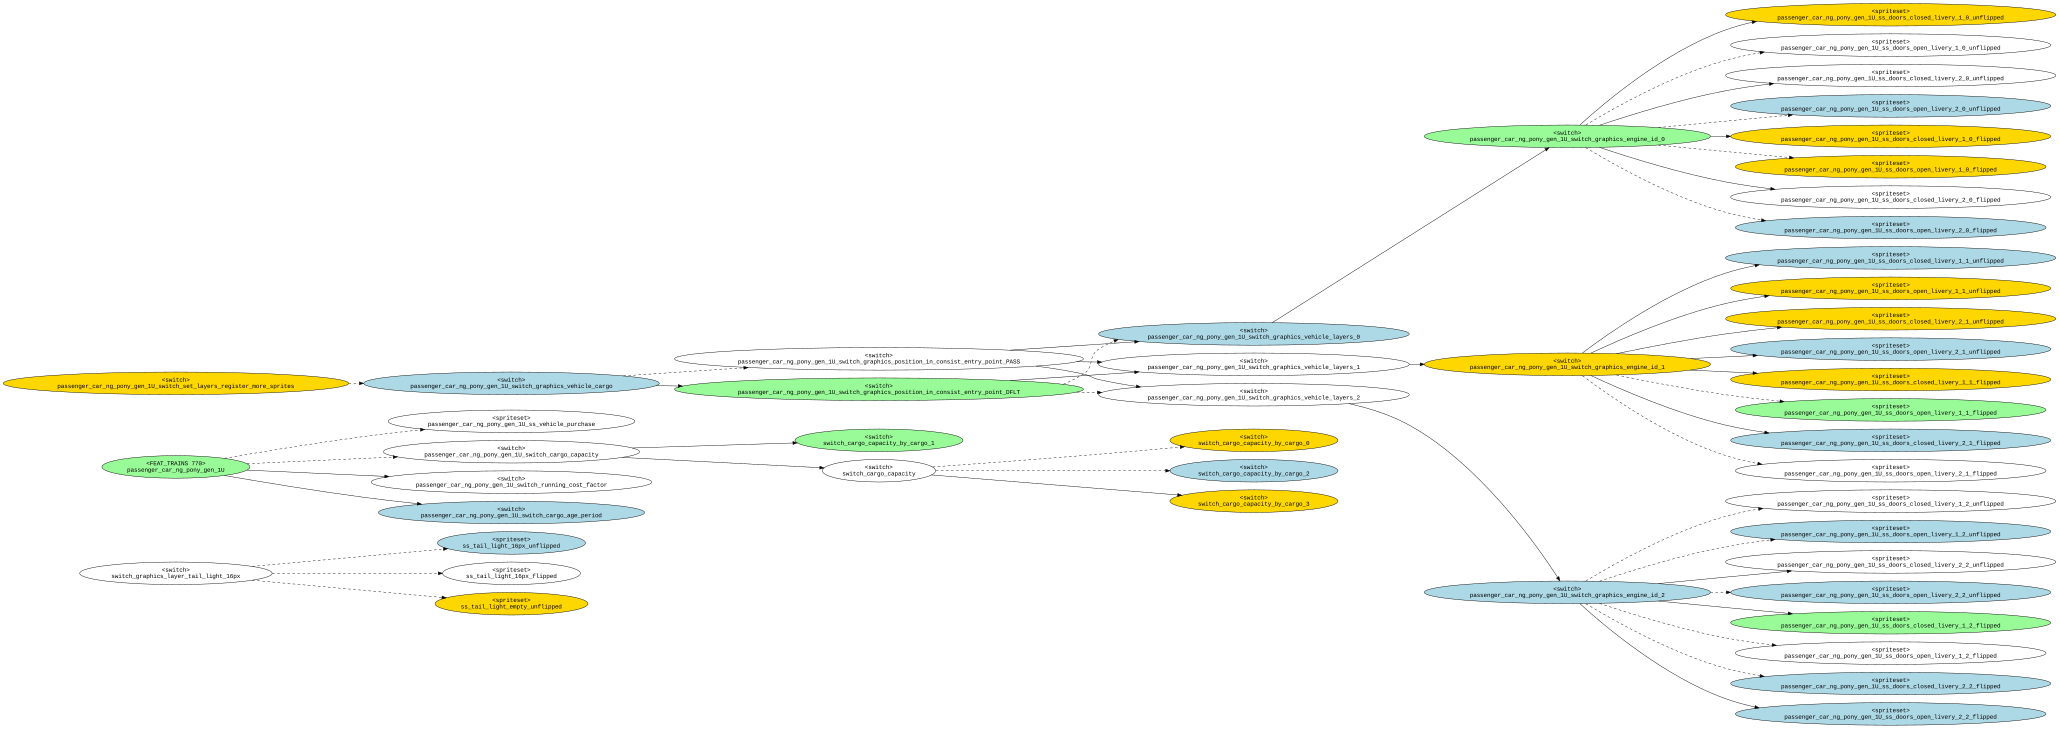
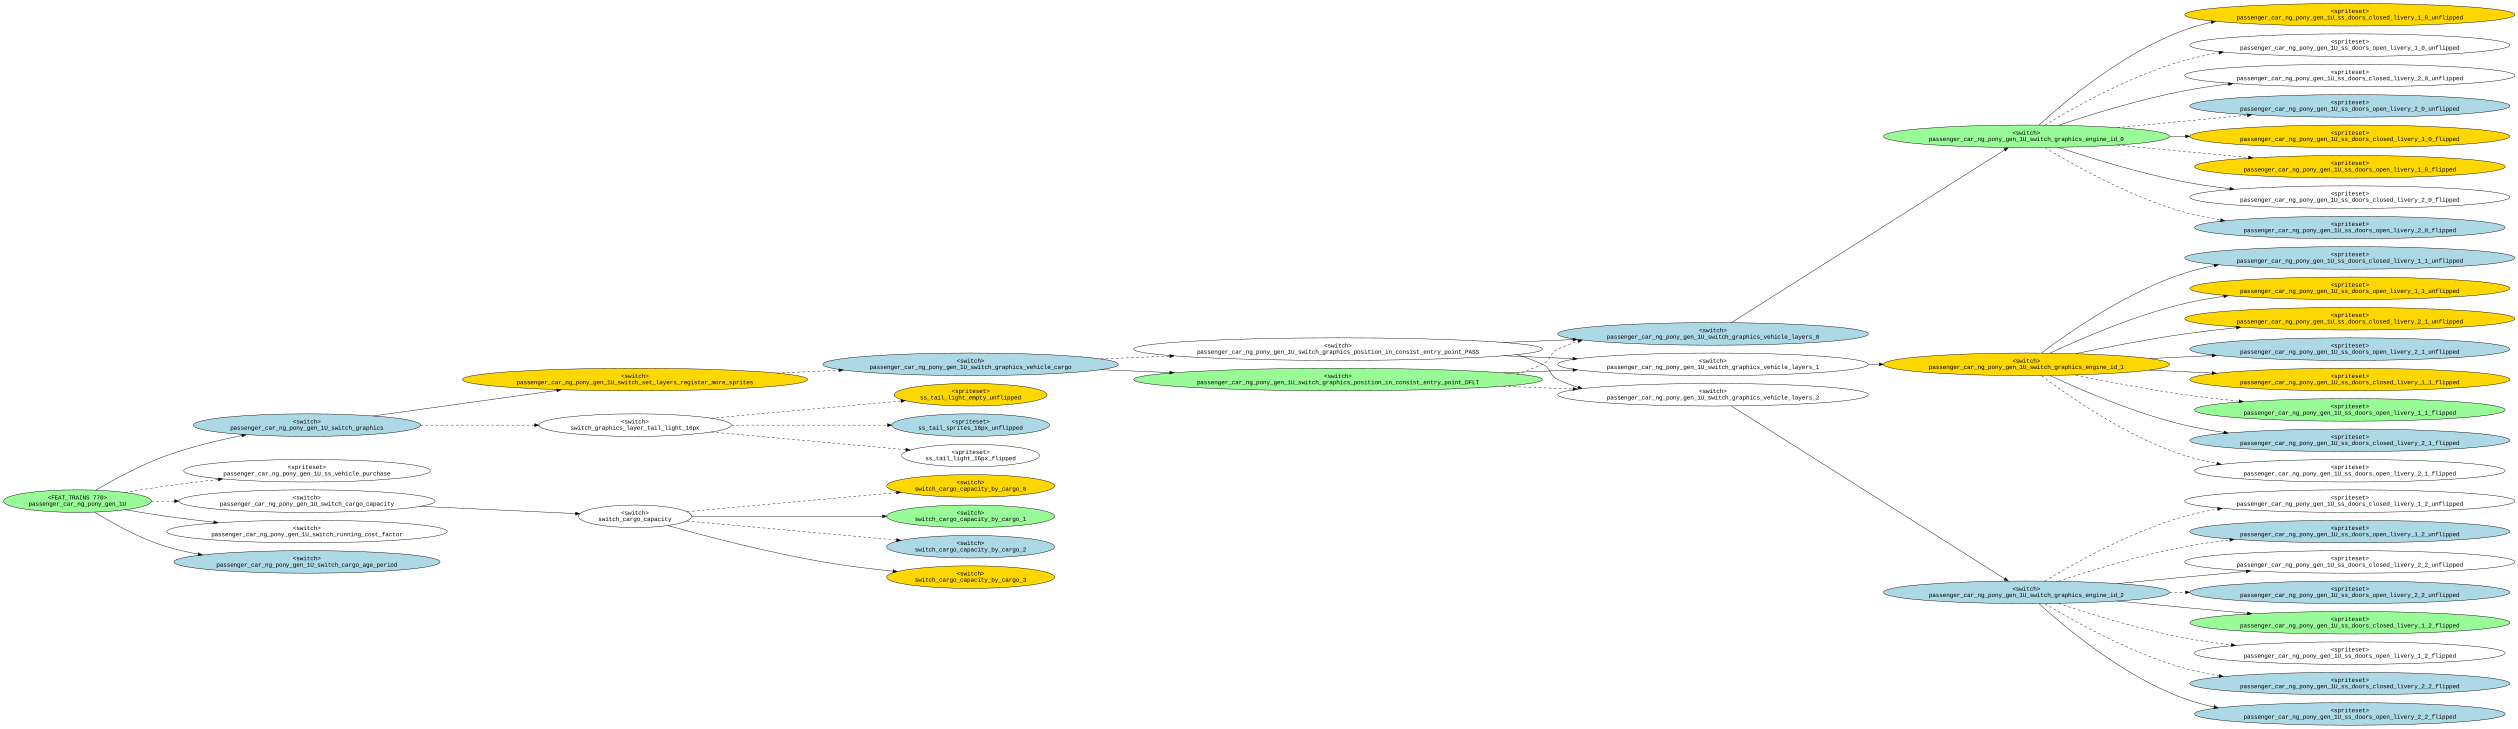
none -> (307, 425)
(713, 445) -> (787, 516)
(511, 543) -> (971, 425)
